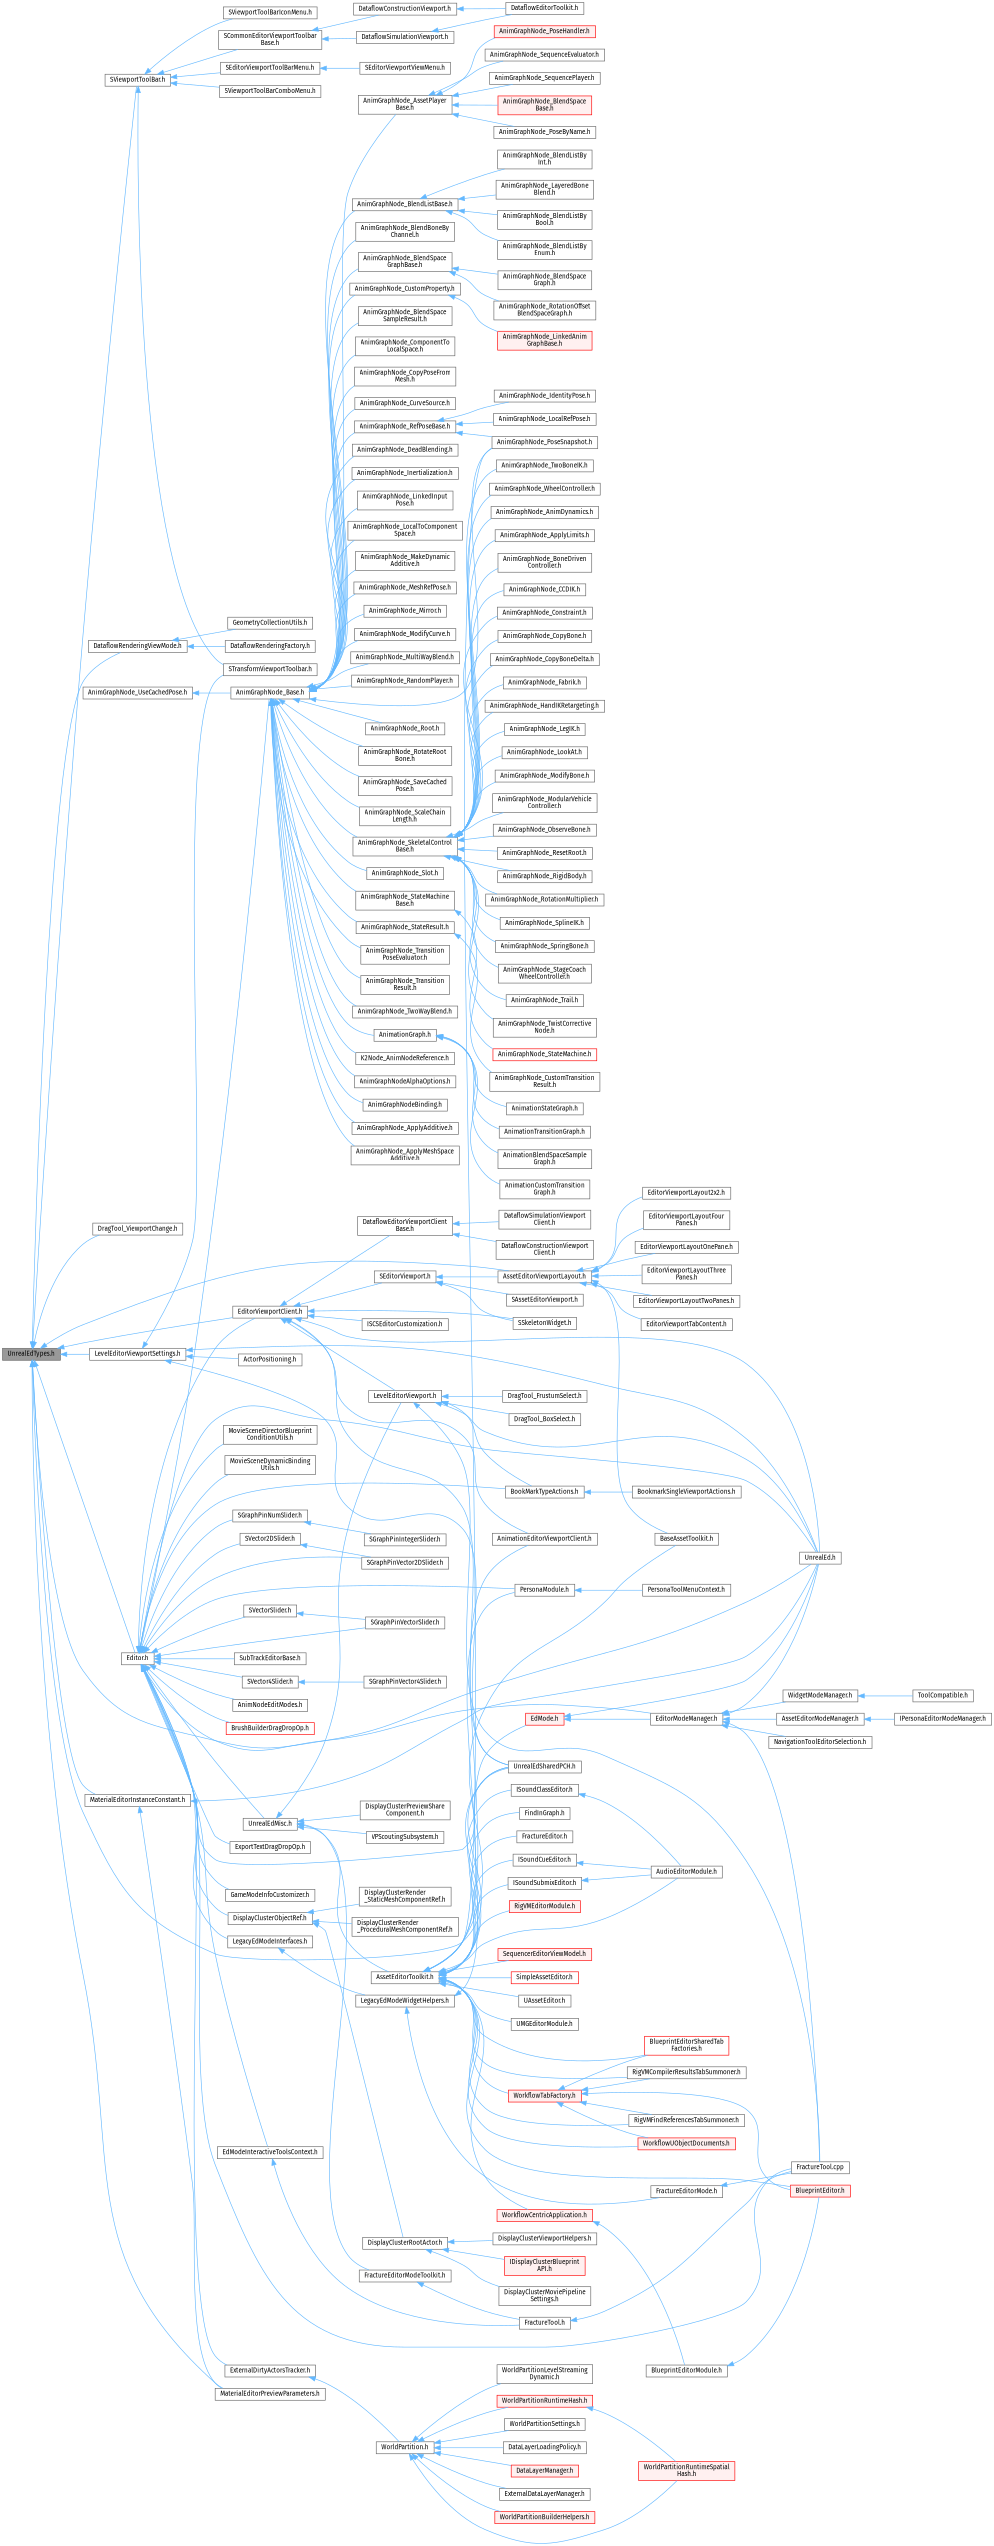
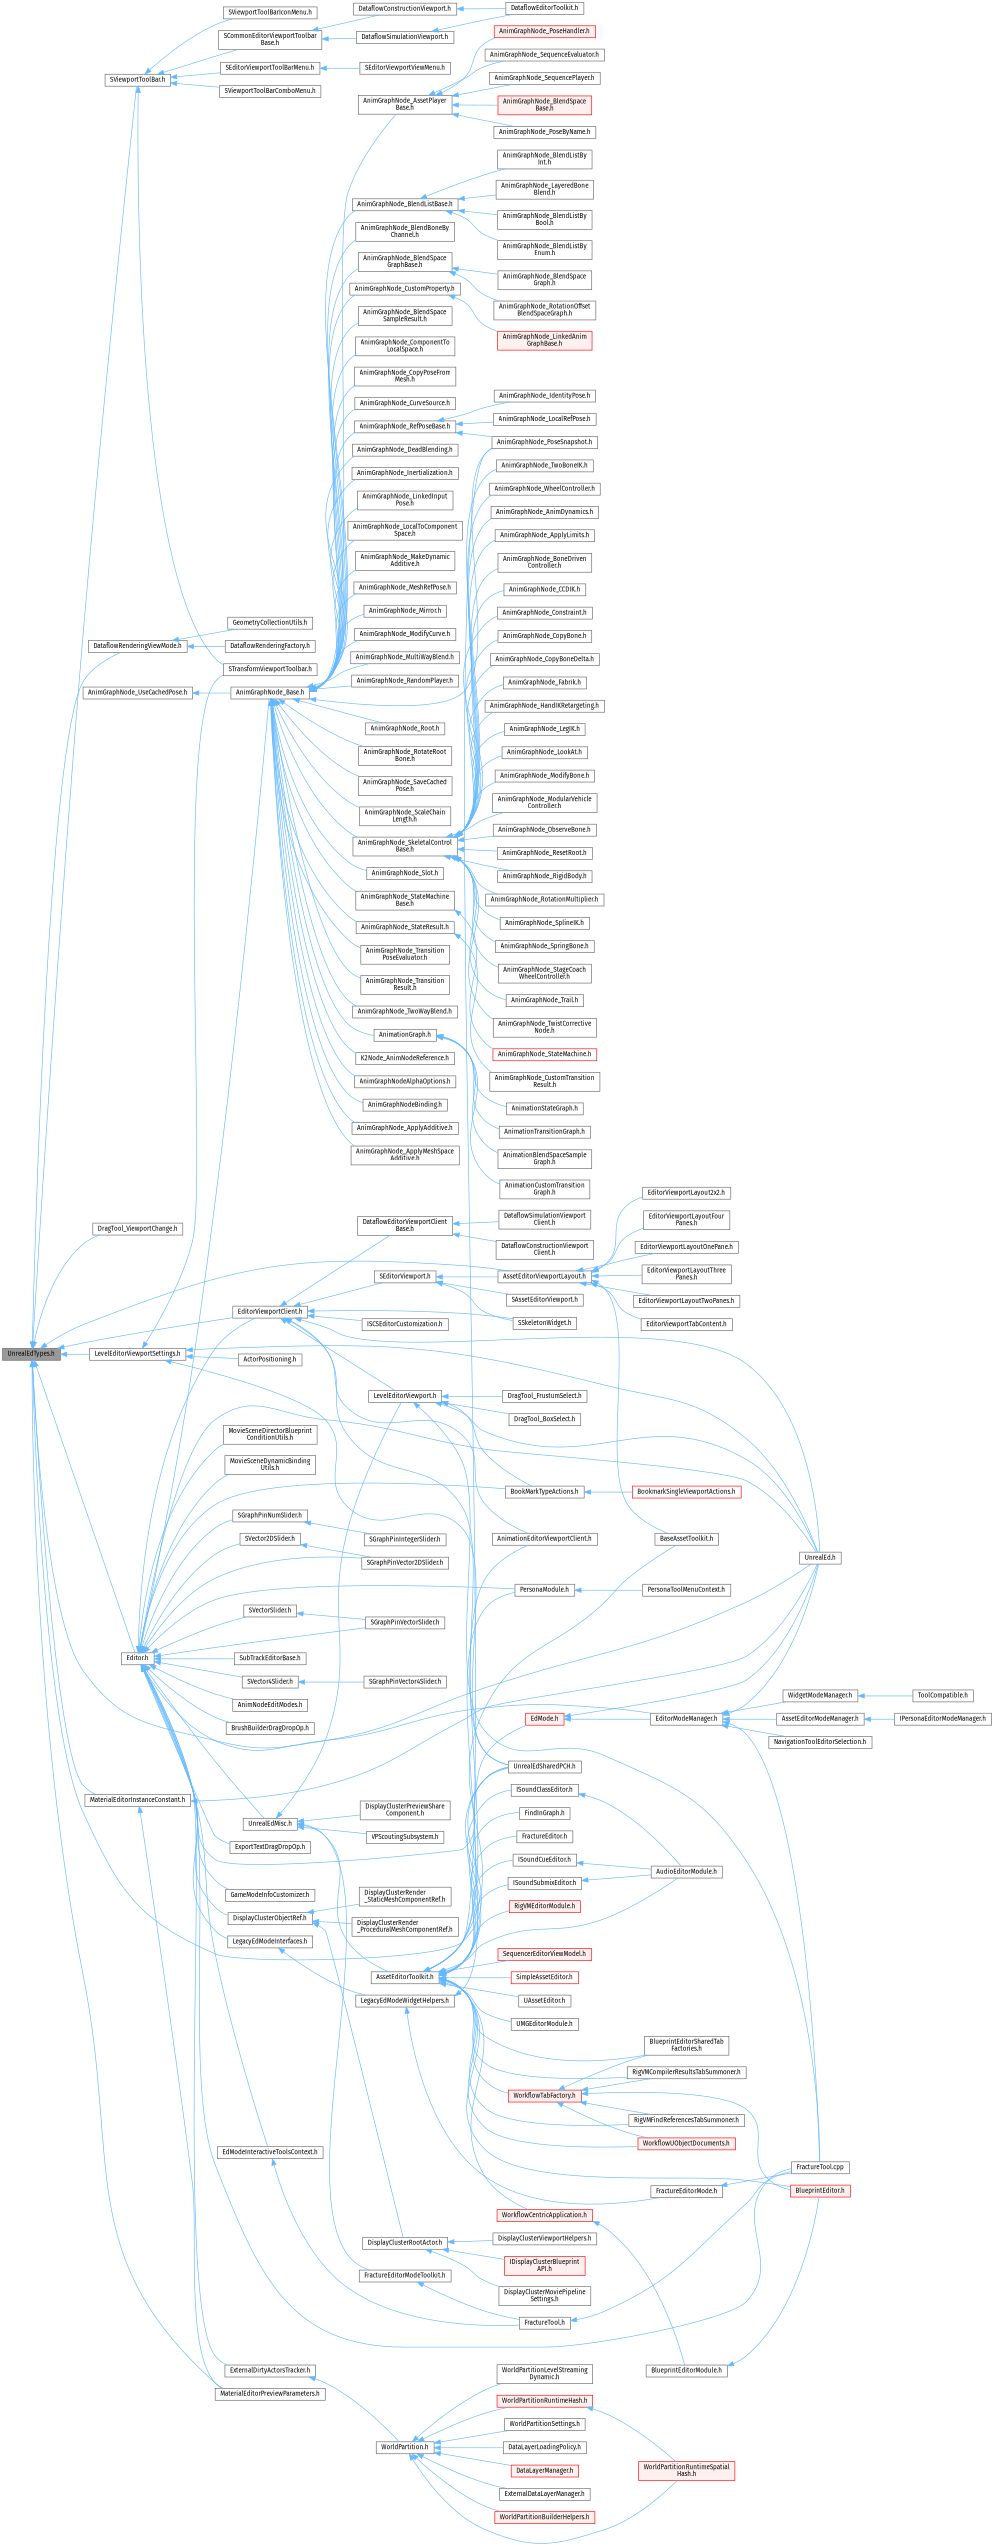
(687, 1492) -> (687, 1492)
(270, 1729) -> (270, 1729)
(687, 2046) -> (687, 2046)
